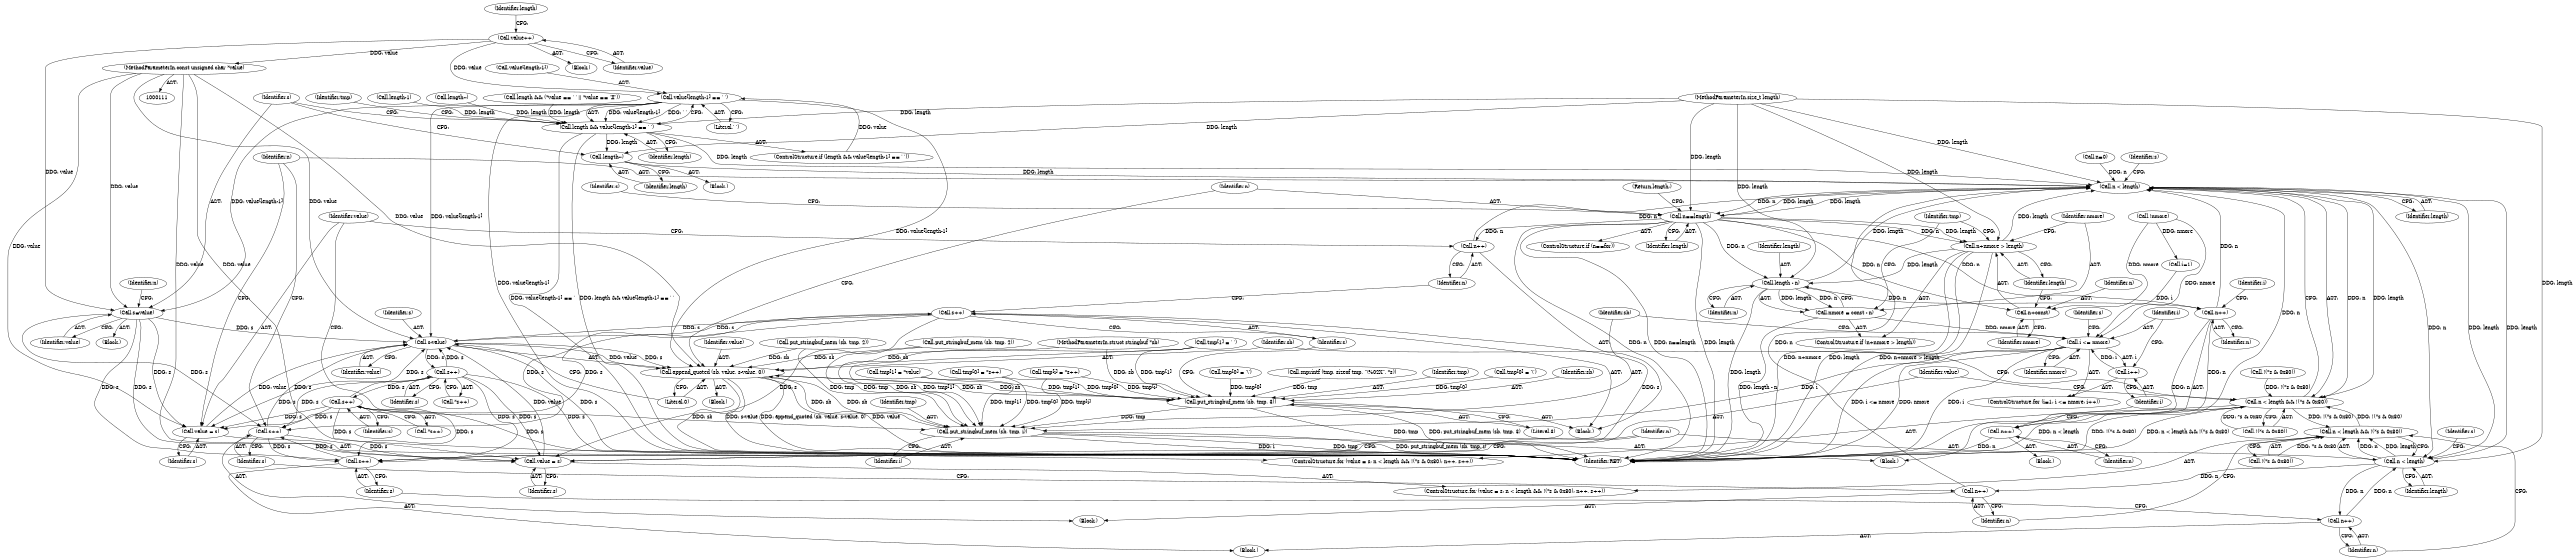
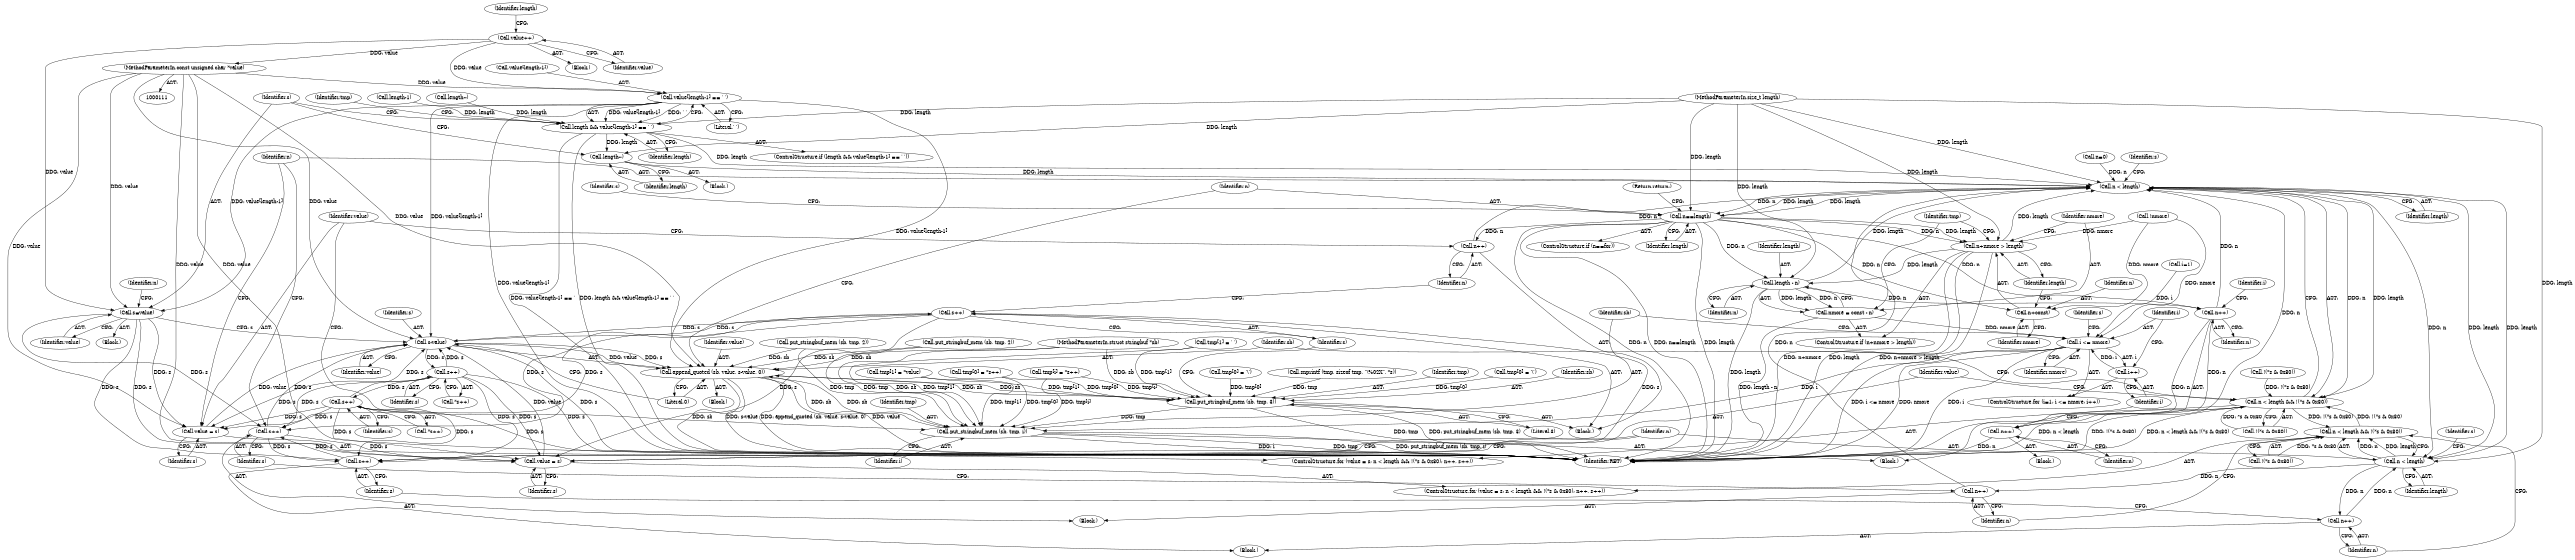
(562, 98) -> none
(823, 103) -> (447, 87)
(1652, 187) -> (1652, 187)
(2166, 240) -> (2078, 231)
(245, 328) -> (245, 328)
(1050, 351) -> (917, 351)
